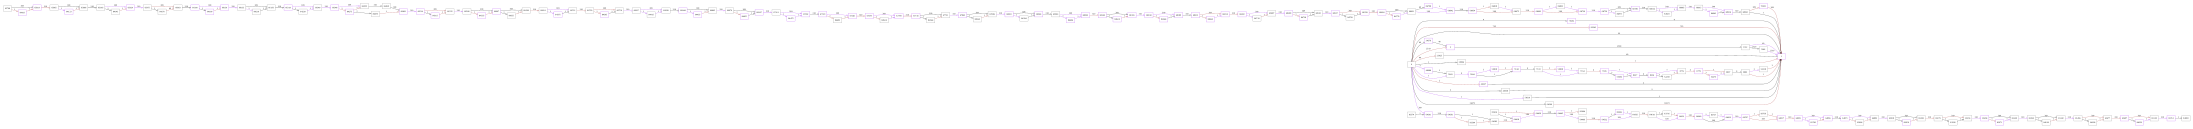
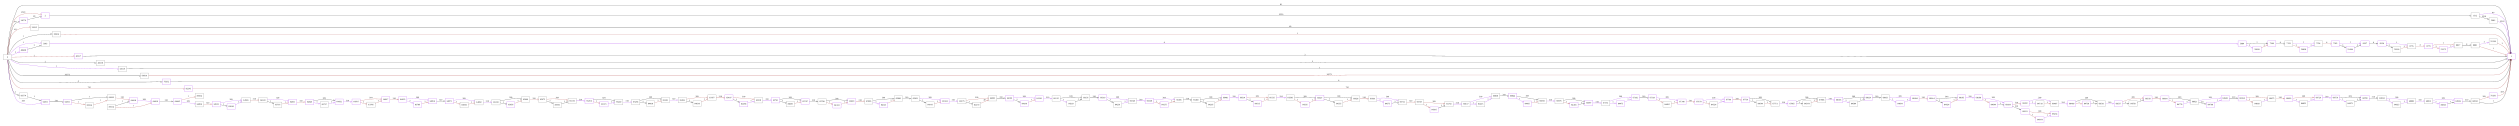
(362, 13) -> (1203, 102)
(1233, 14) -> (2016, 104)
none -> (10, 79)
none -> (805, 101)
